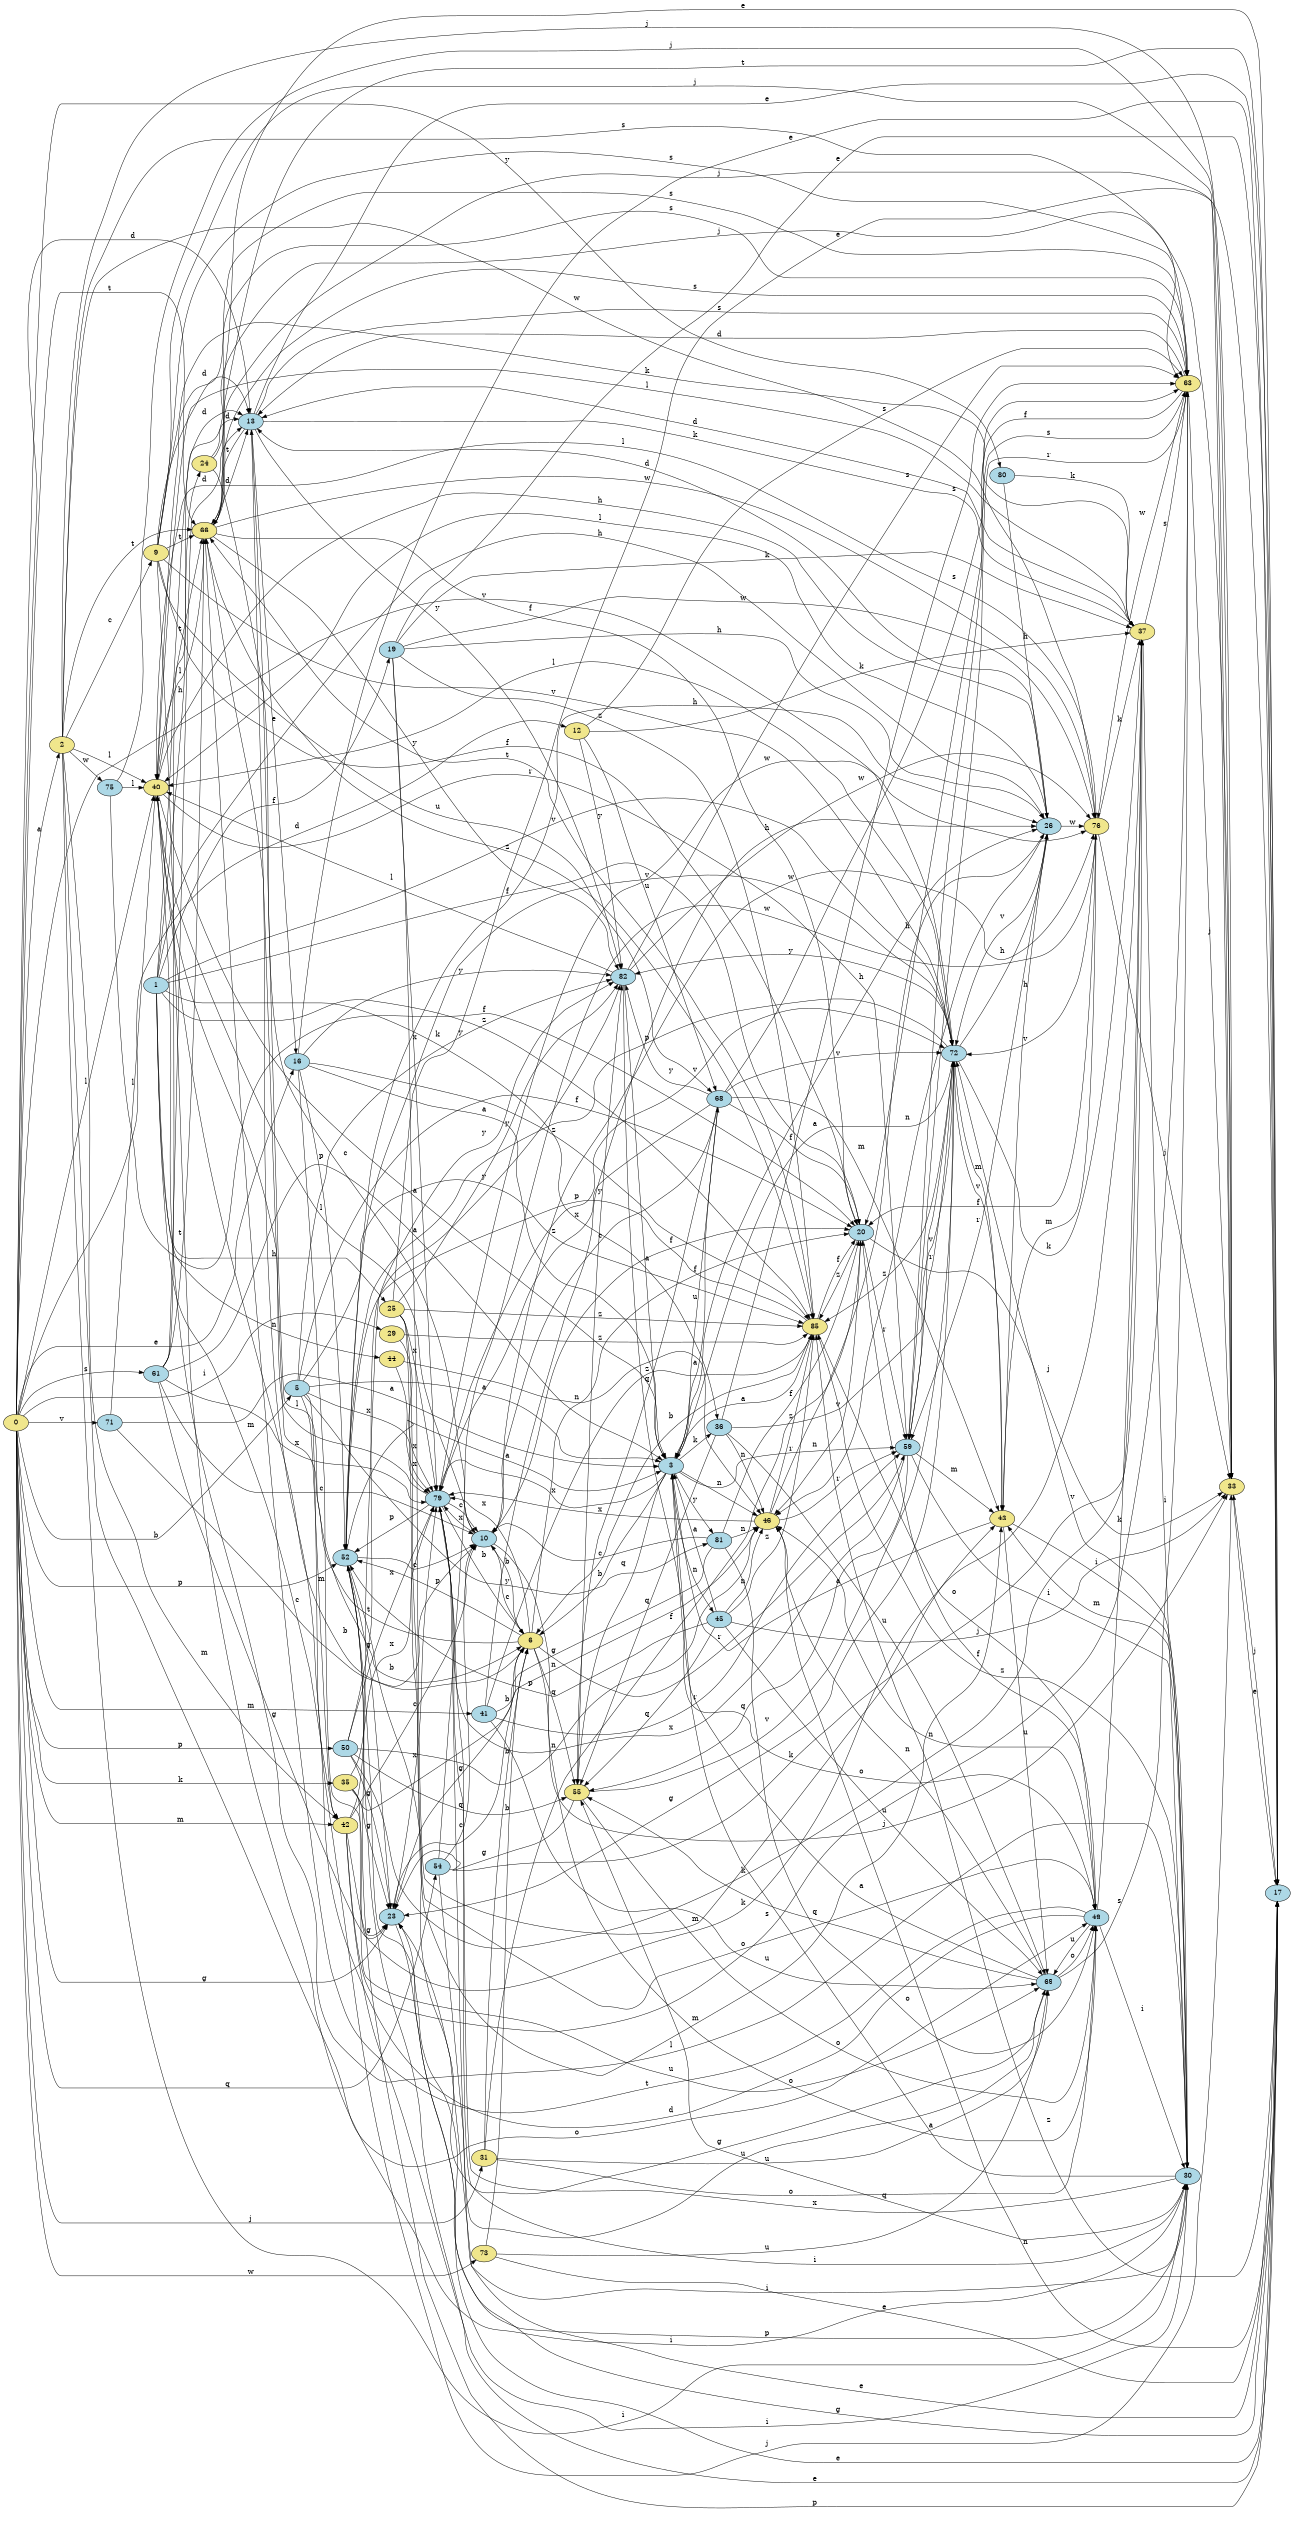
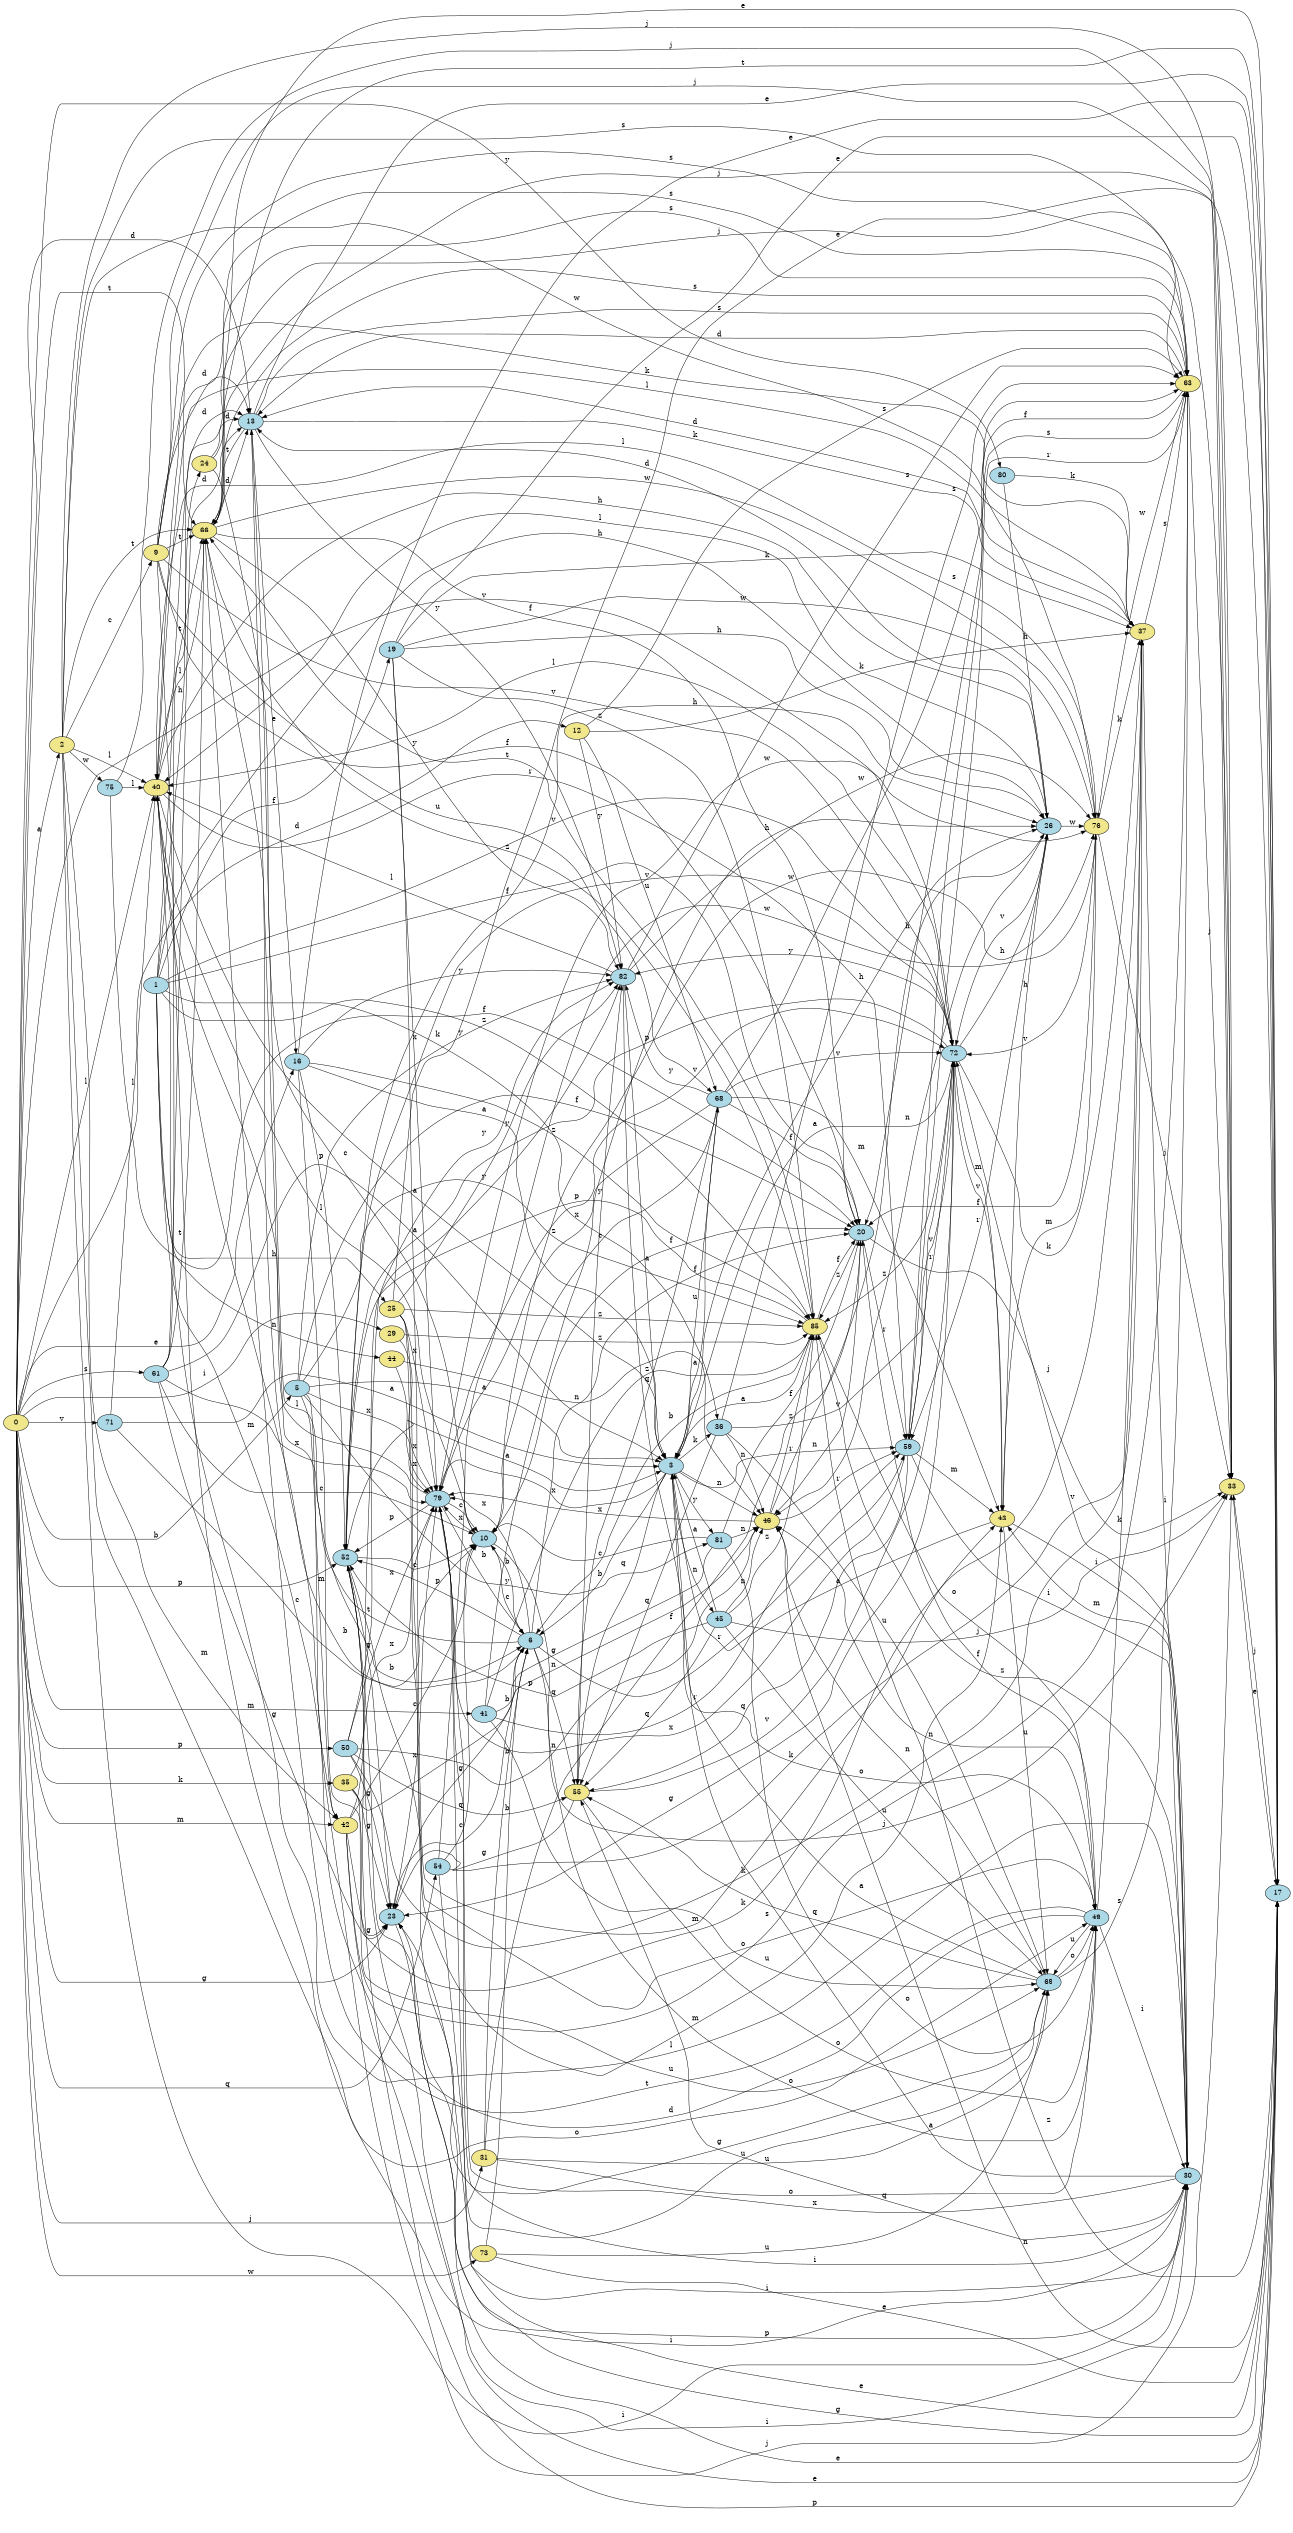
(530, 1641) -> (530, 1641)
